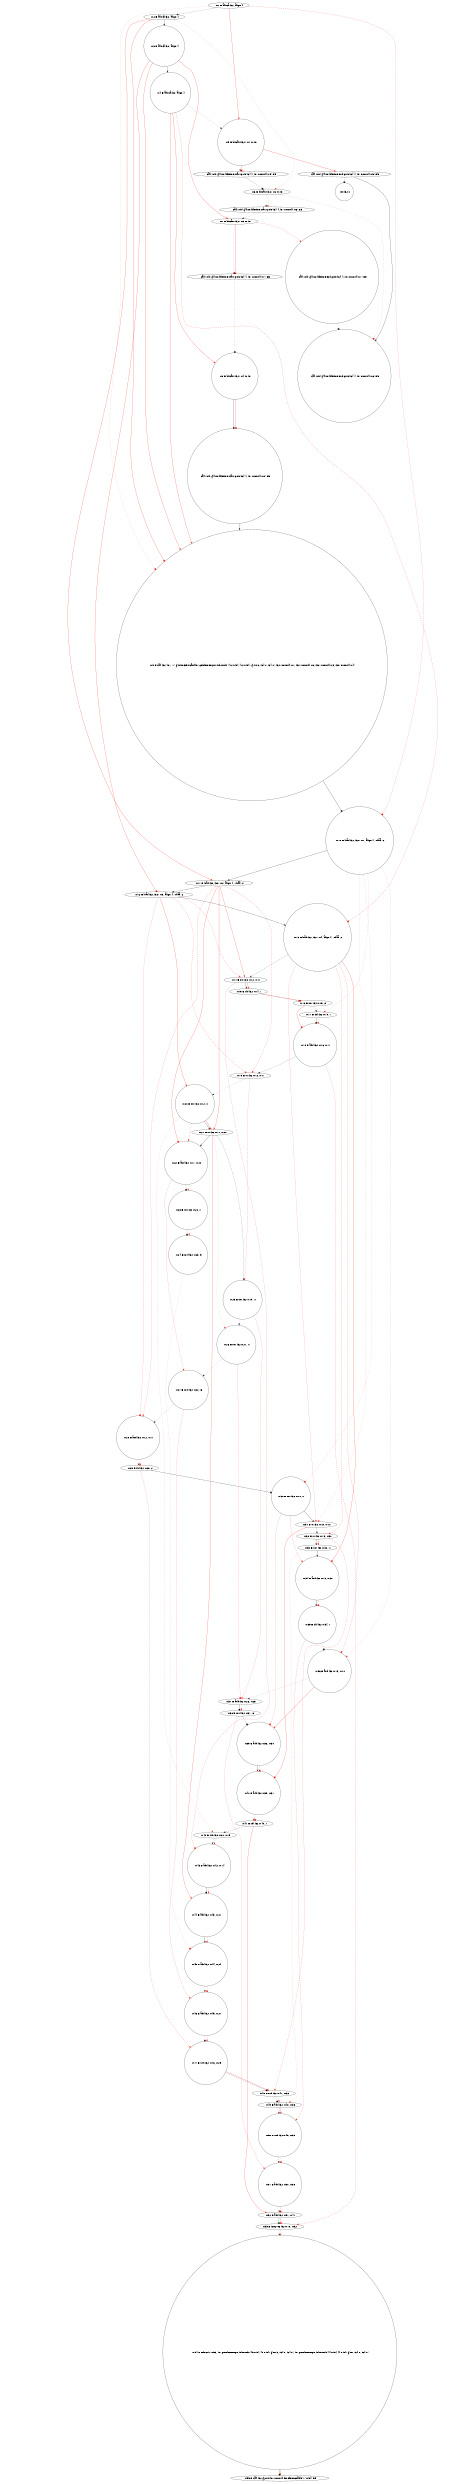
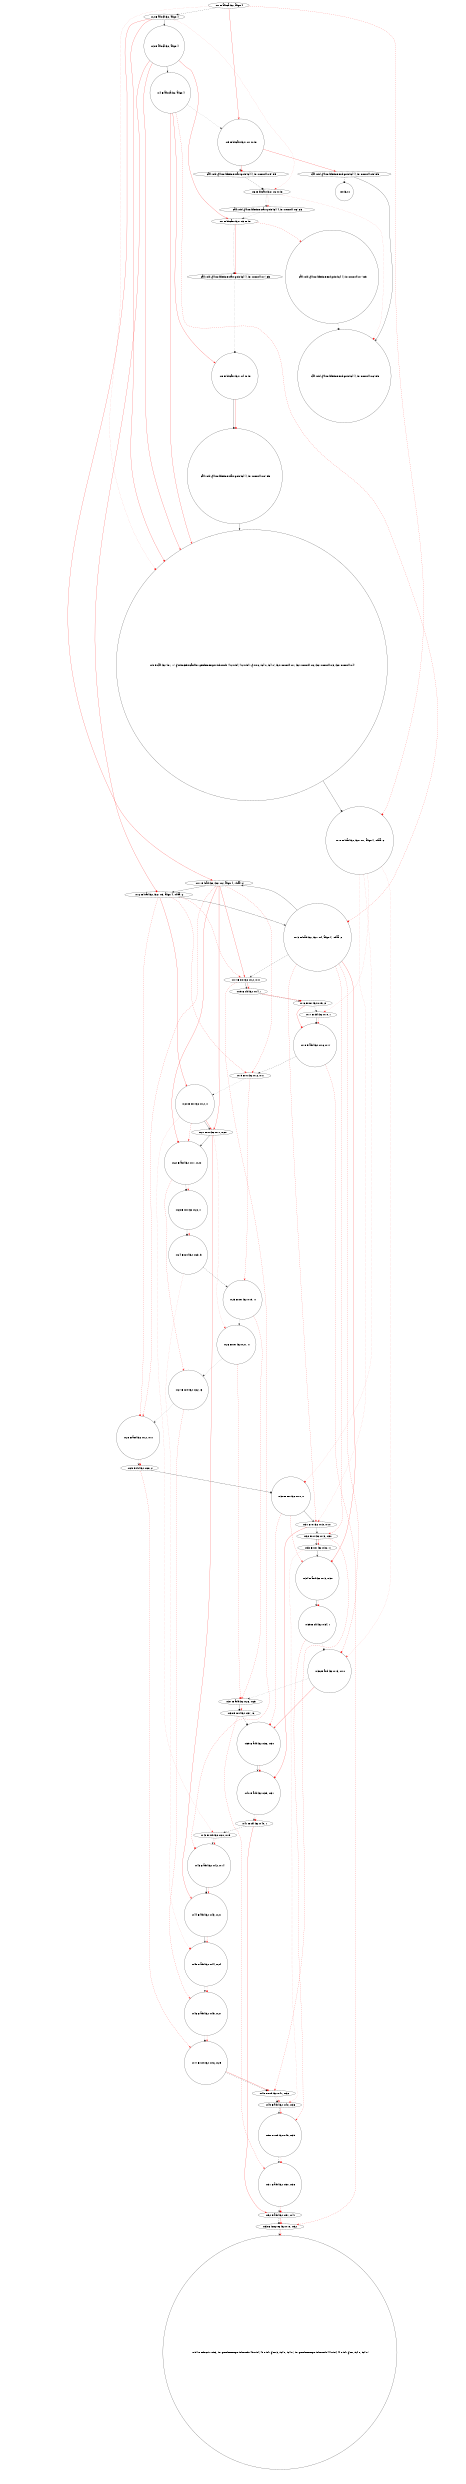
(278, 865) -> (273, 891)
(239, 1205) -> (215, 1277)
(280, 2478) -> none
